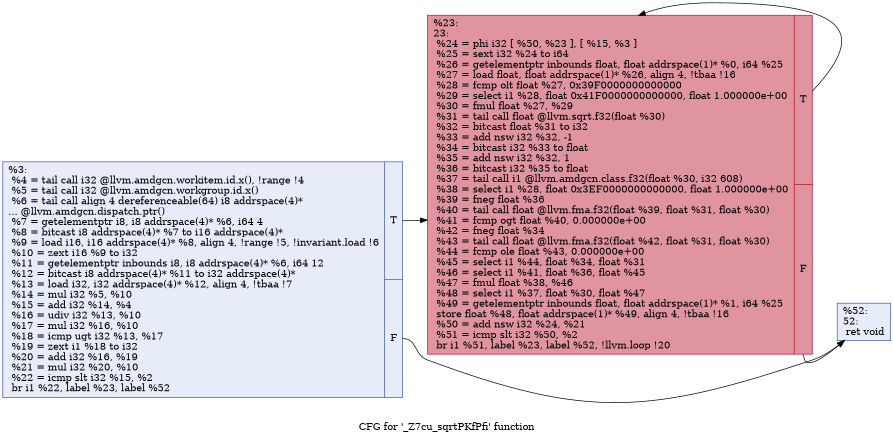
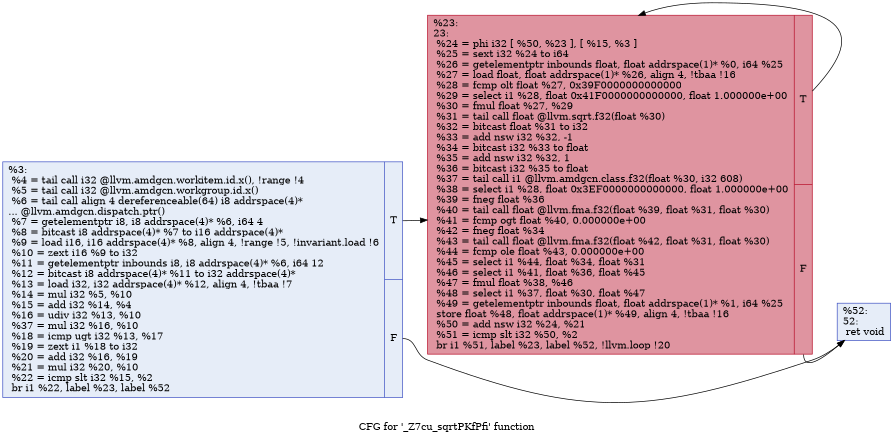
(73, 326) -> (73, 326)
